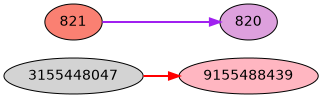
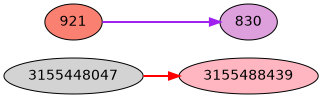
(74, 22) -> (74, 22)
(249, 22) -> (249, 22)
(249, 76) -> (249, 76)
